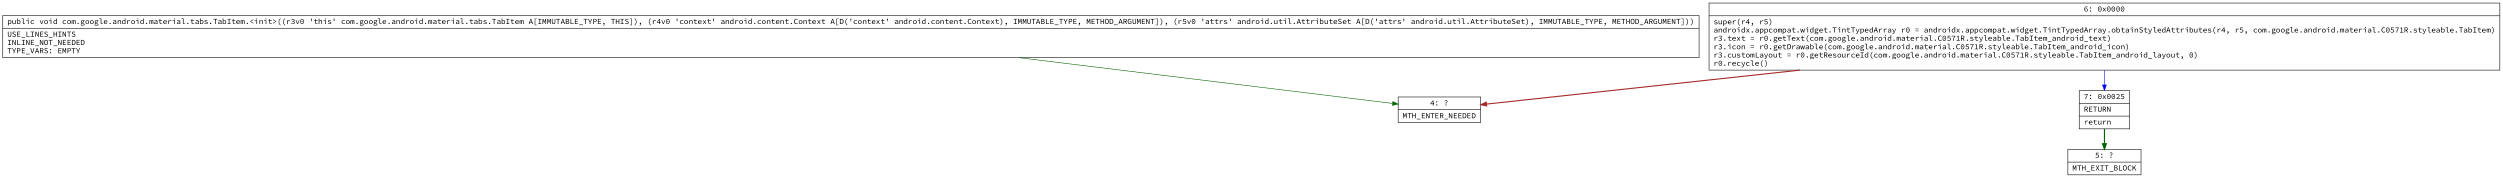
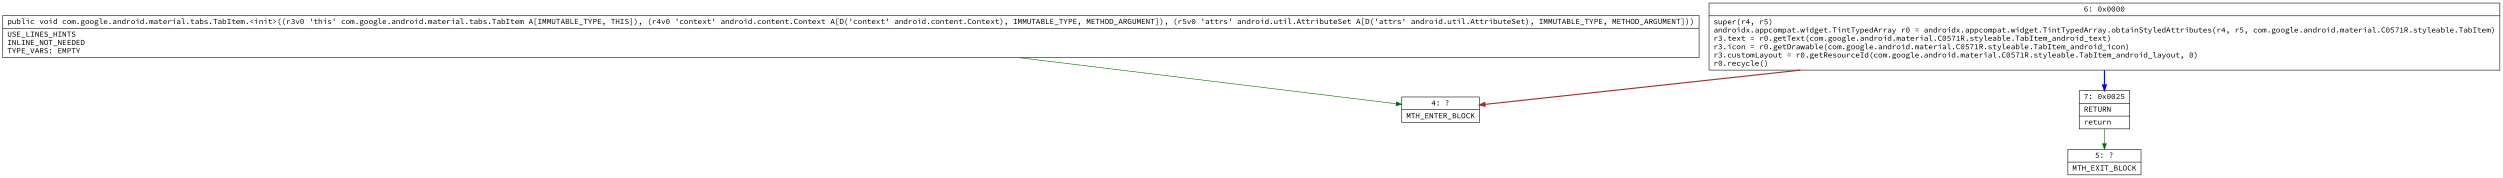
(2104, 78) -> (2104, 78)
(1439, 116) -> (1441, 116)
(2104, 136) -> (2104, 136)
